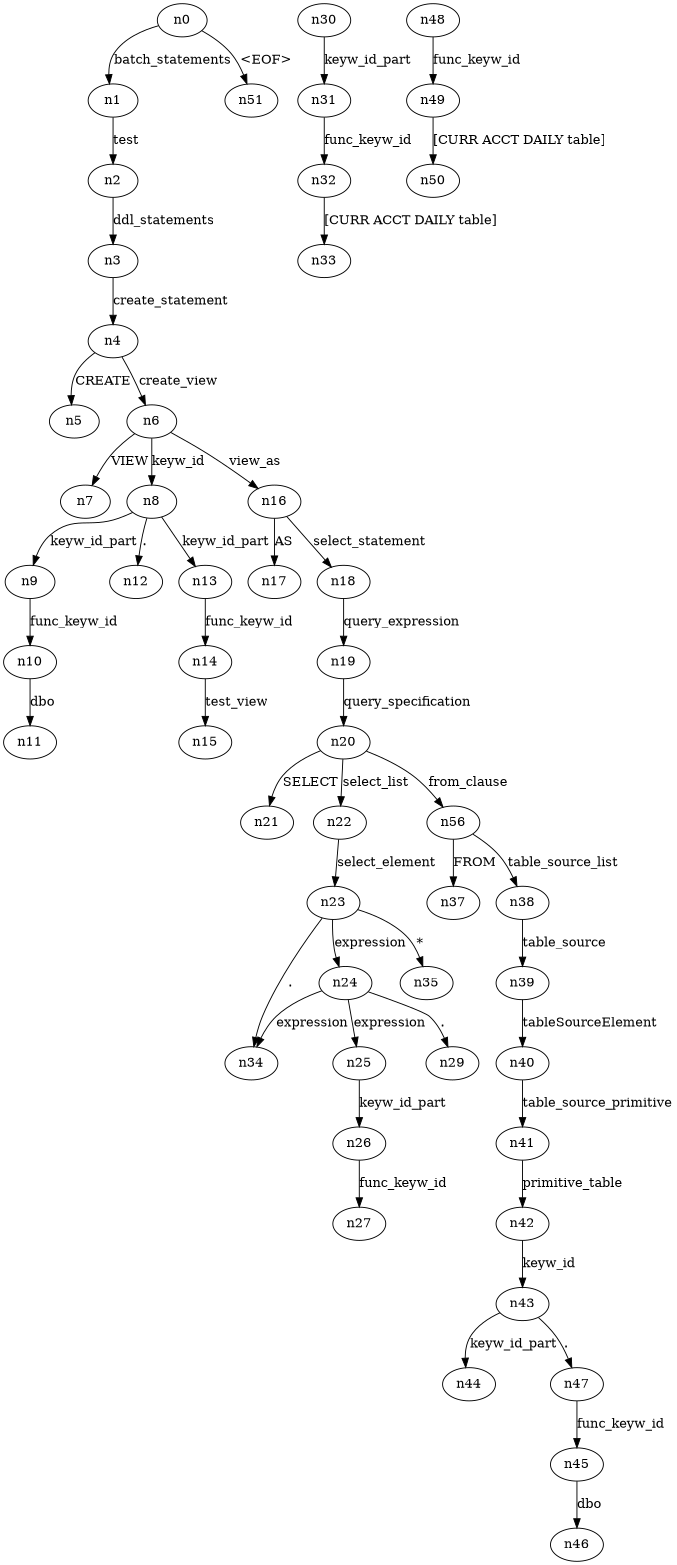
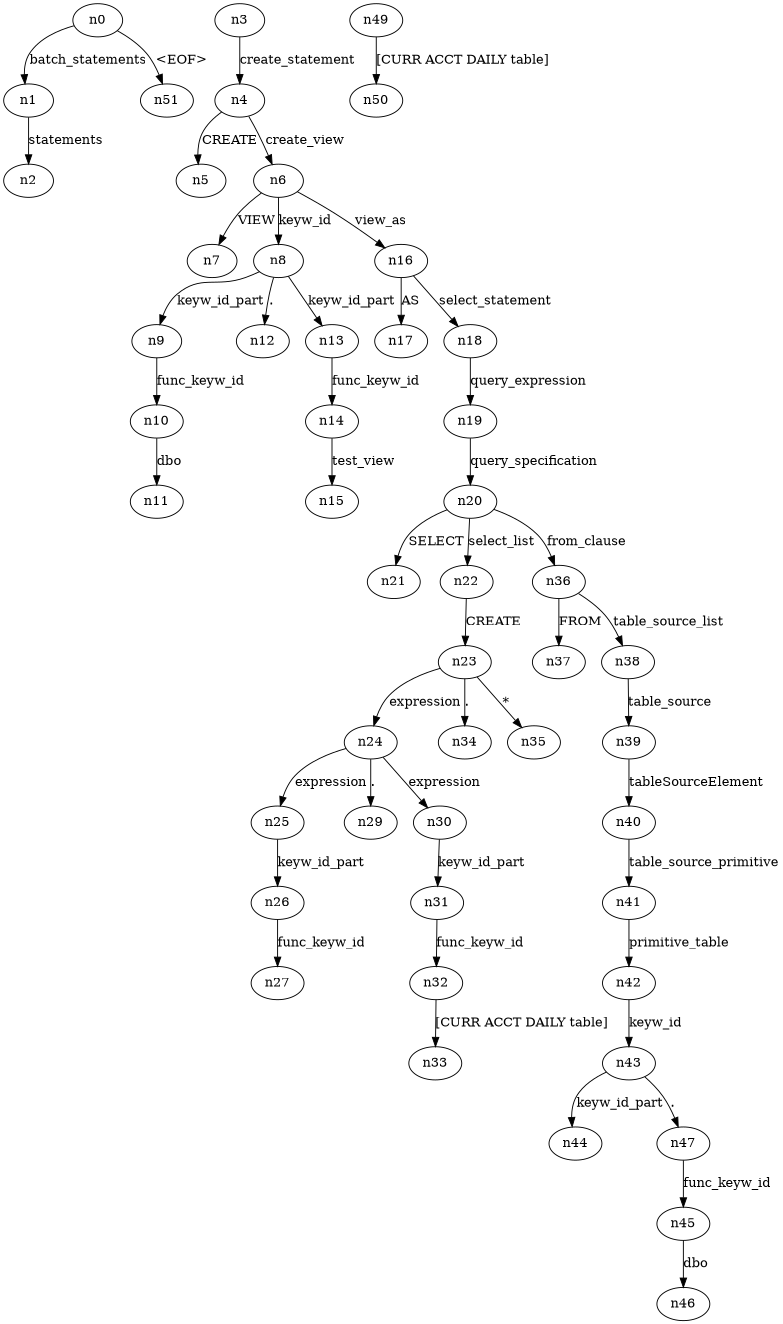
(433, 20) -> none
(126, 141) -> (66, 141)
(113, 216) -> none
(453, 823) -> (559, 582)
(387, 863) -> (494, 622)
(286, 1008) -> (402, 779)
